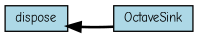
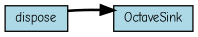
(97, 27) -> (84, 10)
